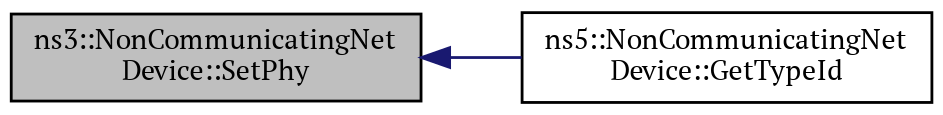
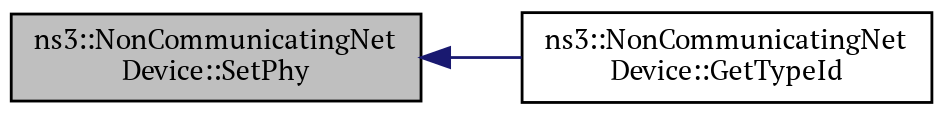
(727, 58) -> (727, 58)
